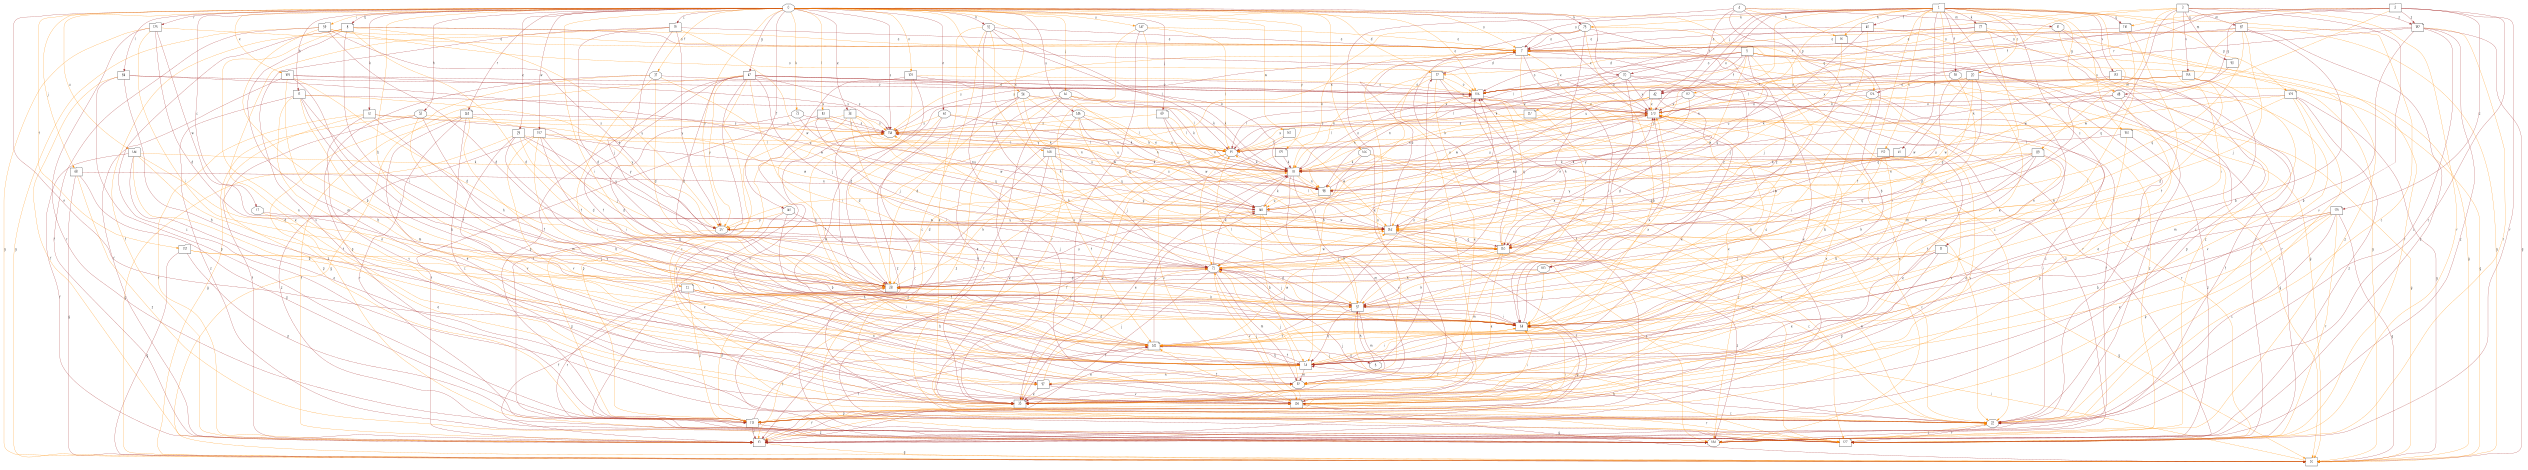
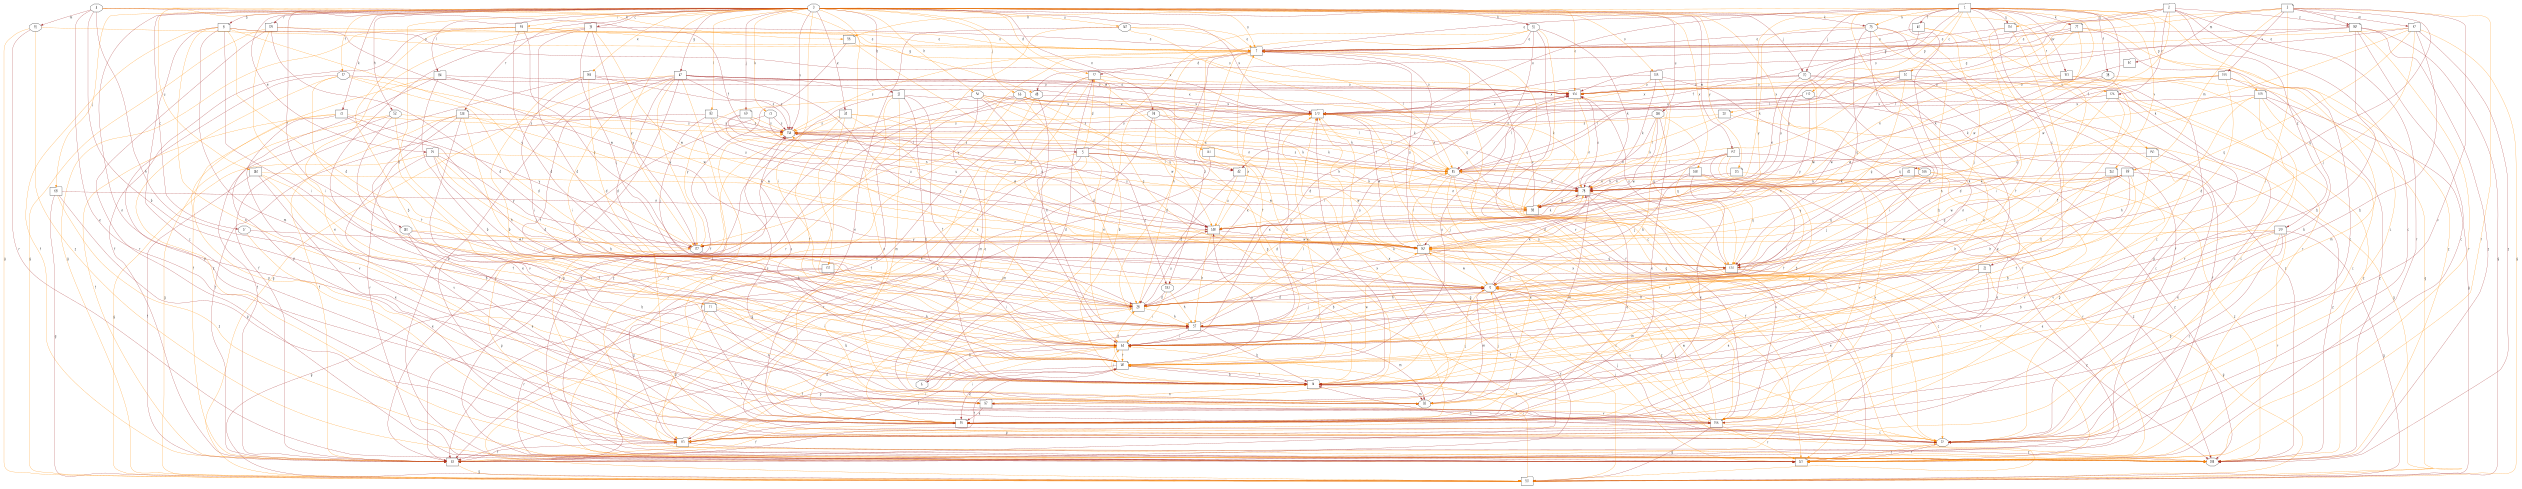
(1314, 66) -> (935, 143)
(1872, 95) -> (2112, 95)
(407, 244) -> none
